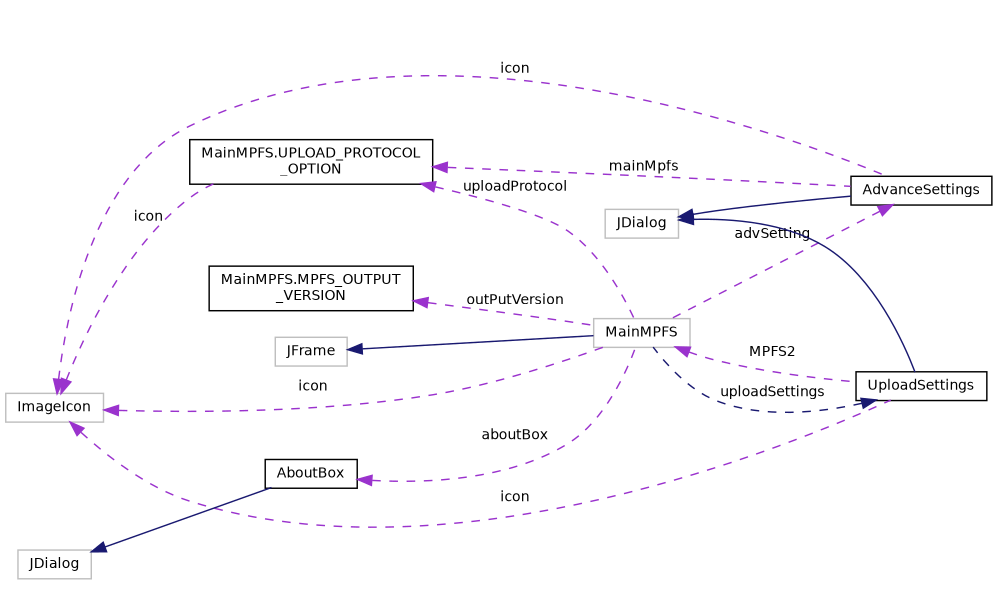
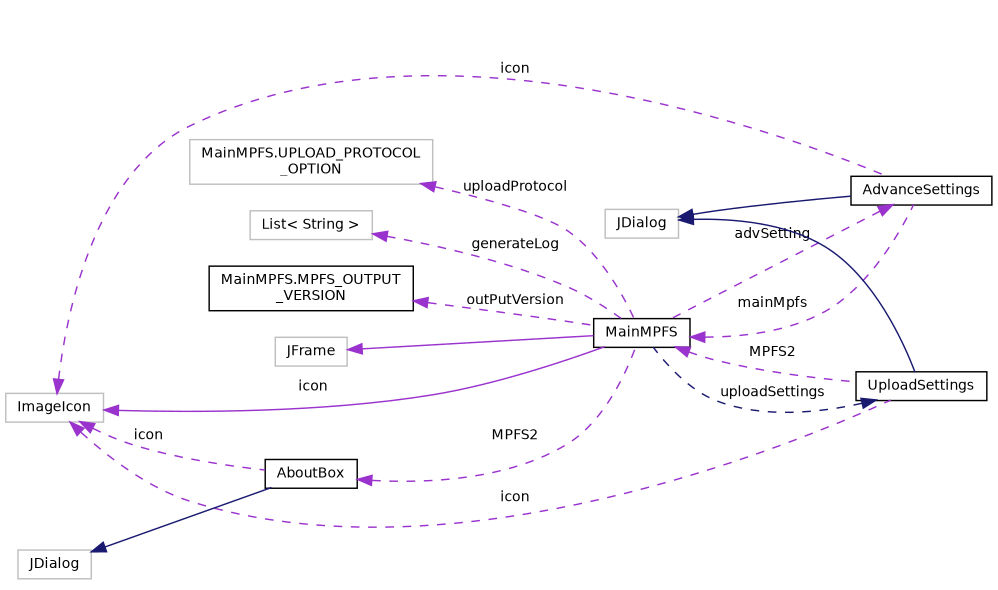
(311, 162) -> (311, 162)
(649, 176) -> (832, 307)
none -> (311, 225)
(124, 269) -> (177, 456)
(642, 333) -> (642, 333)
(478, 342) -> (478, 342)
(365, 403) -> (365, 403)
(513, 436) -> (513, 436)
